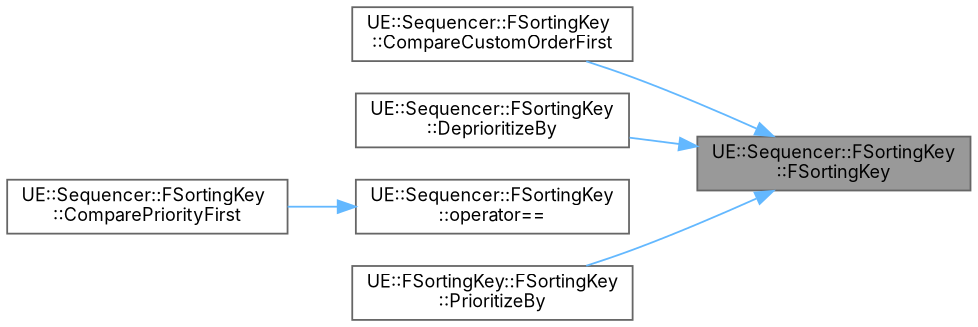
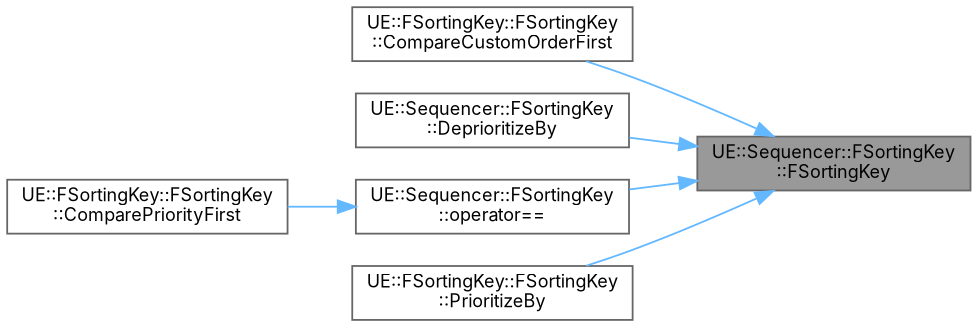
(492, 34) -> (492, 34)
none -> (654, 186)
(147, 207) -> (147, 207)
